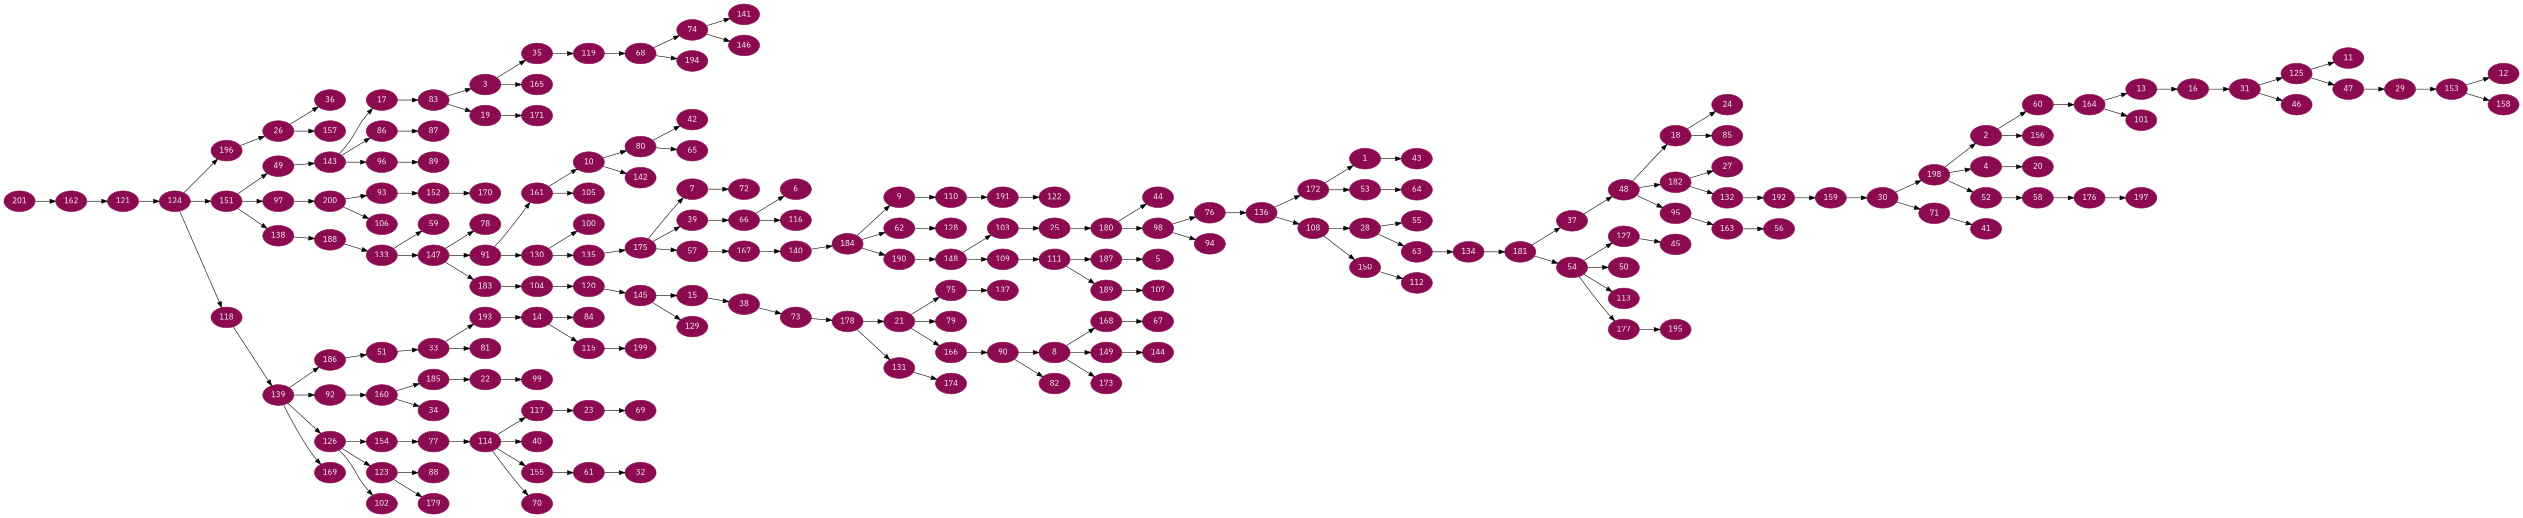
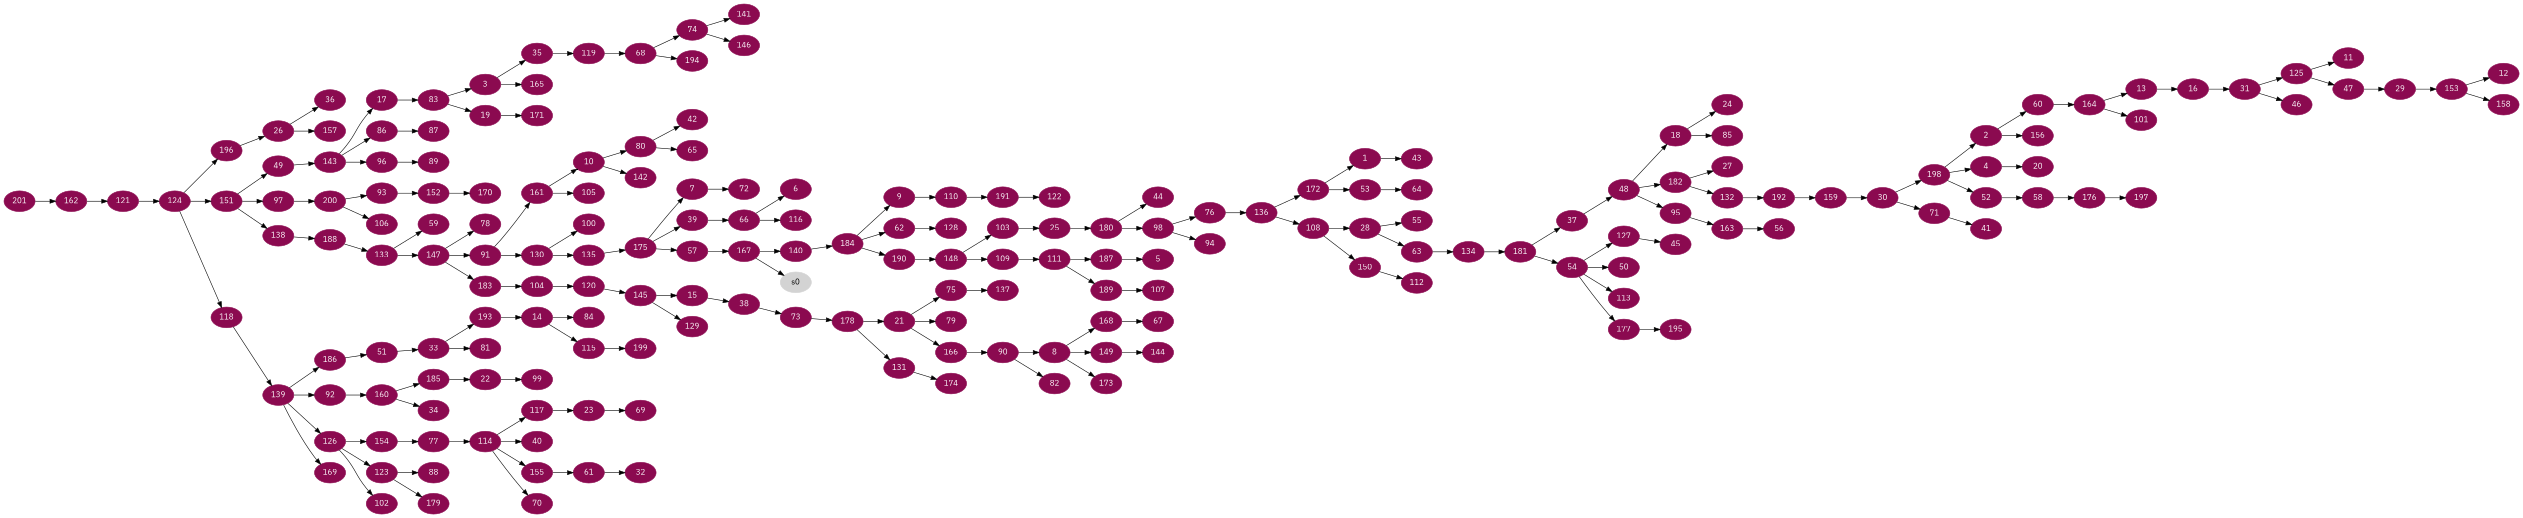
none -> (796, 282)
